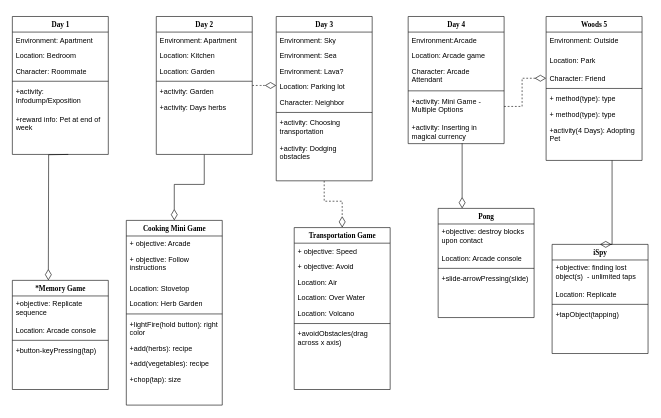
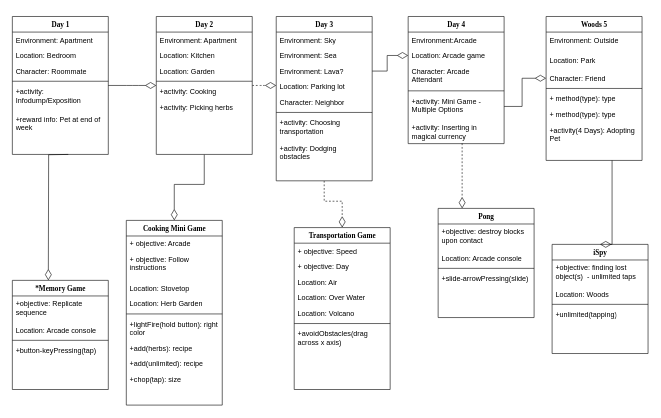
none -> (387, 66)
none -> (125, 86)
(190, 92) -> (192, 92)
(522, 95) -> (522, 95)
(198, 108) -> (202, 108)
(462, 171) -> (462, 171)
(330, 267) -> (326, 267)
(590, 295) -> (583, 295)
(593, 315) -> (590, 315)
(175, 365) -> (171, 365)
